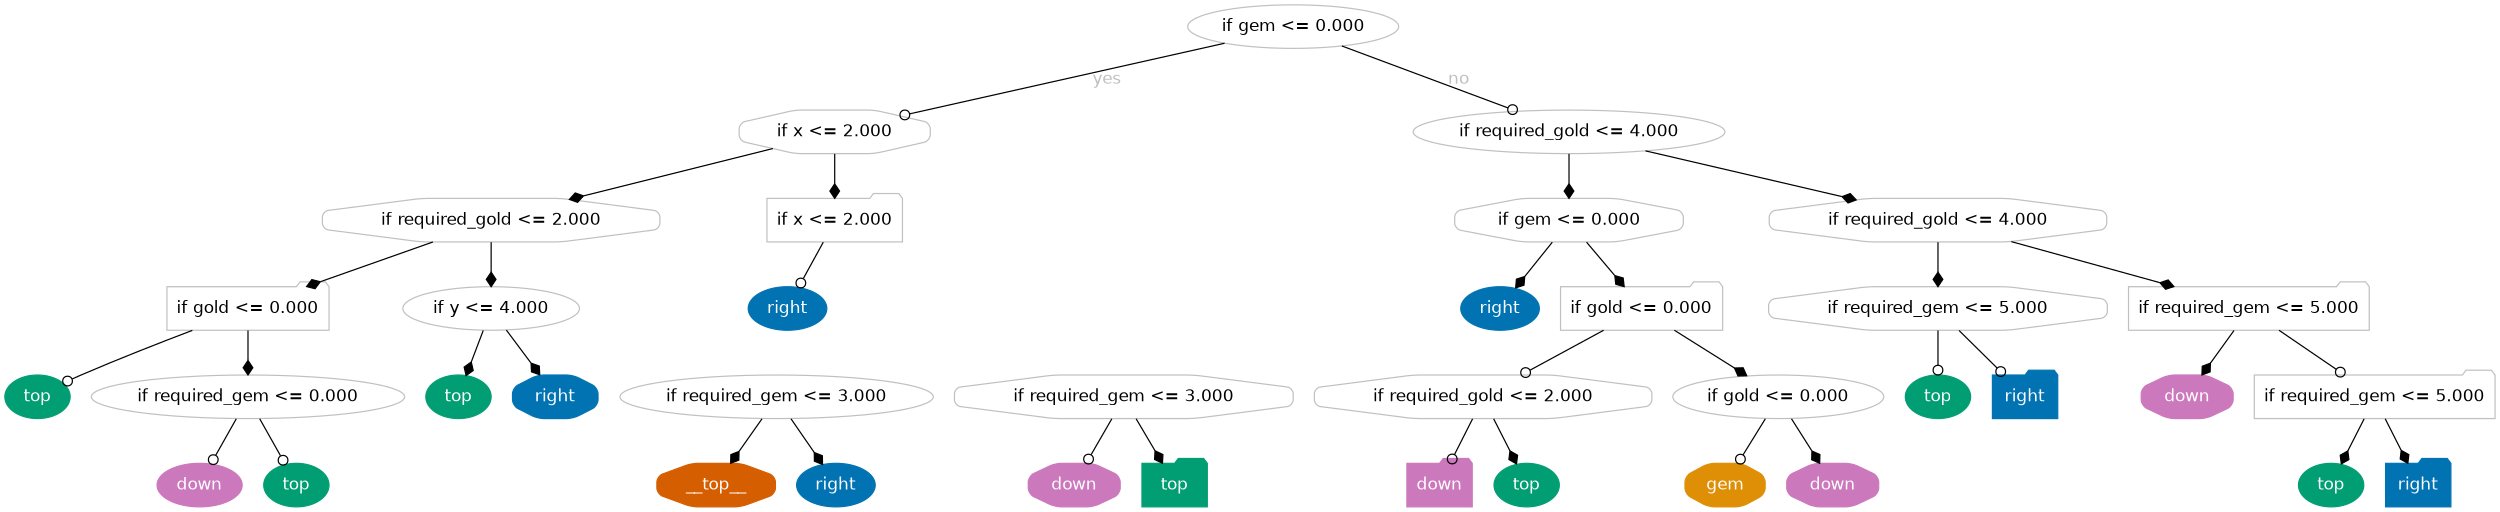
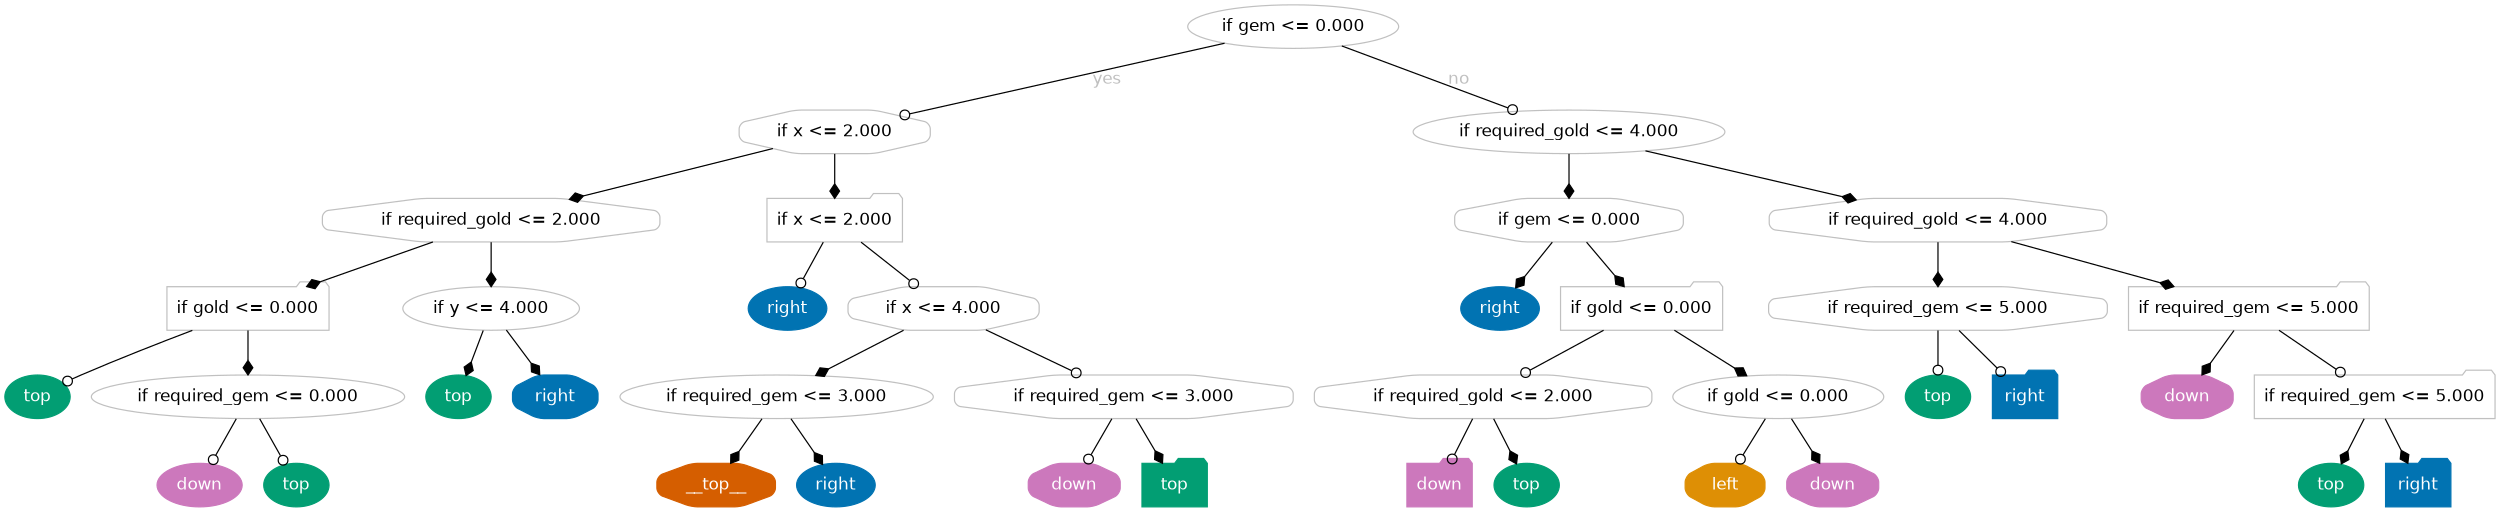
none -> (944, 308)
(1725, 485) -> (1725, 485)
